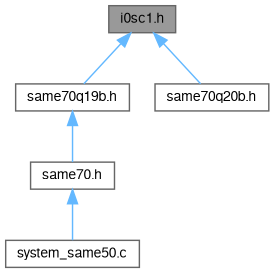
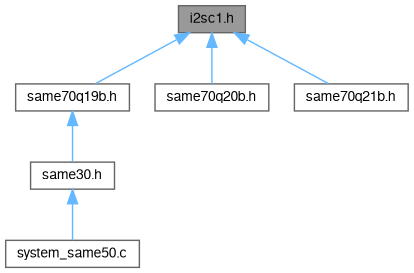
(142, 19) -> (212, 19)
none -> (351, 97)
(73, 176) -> (73, 176)
